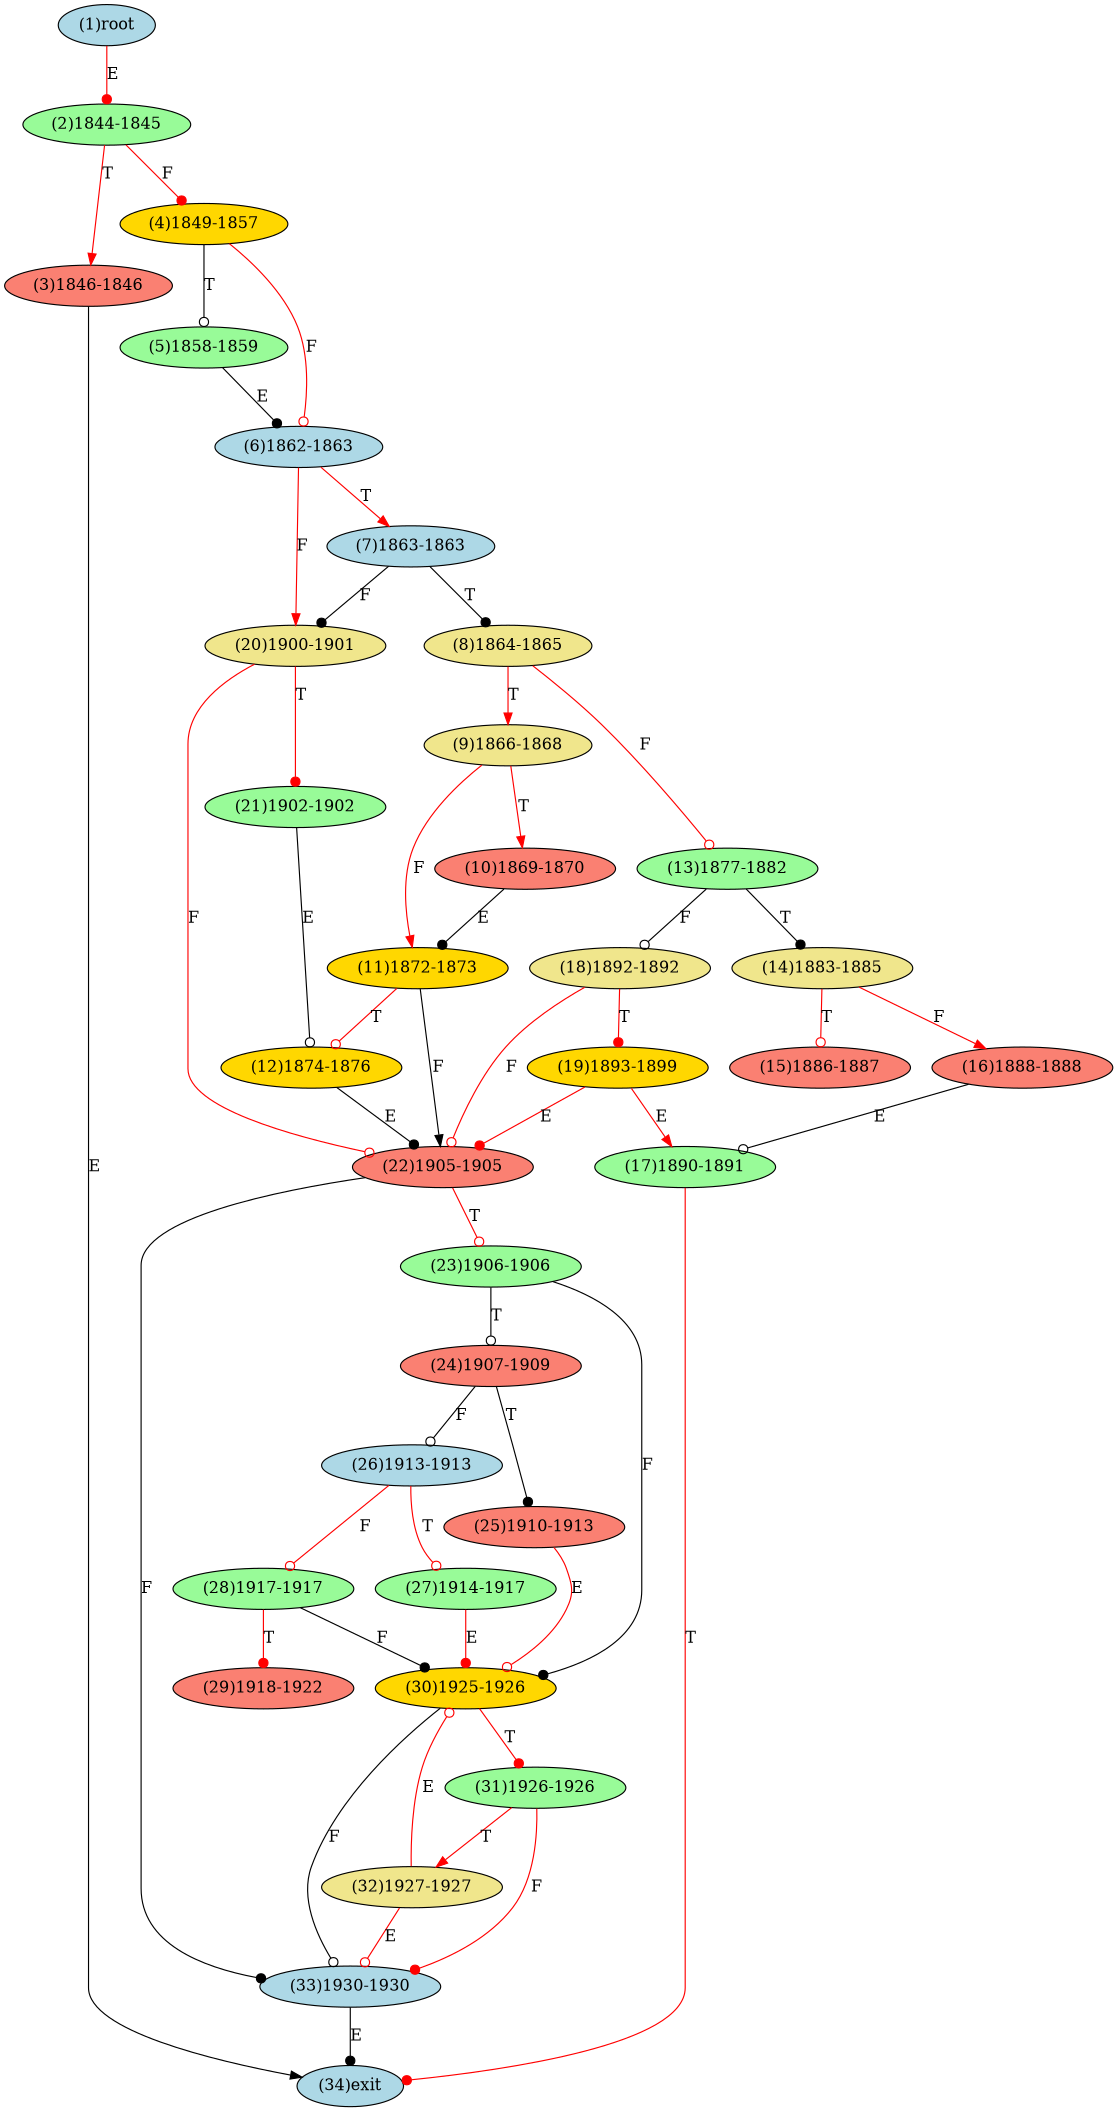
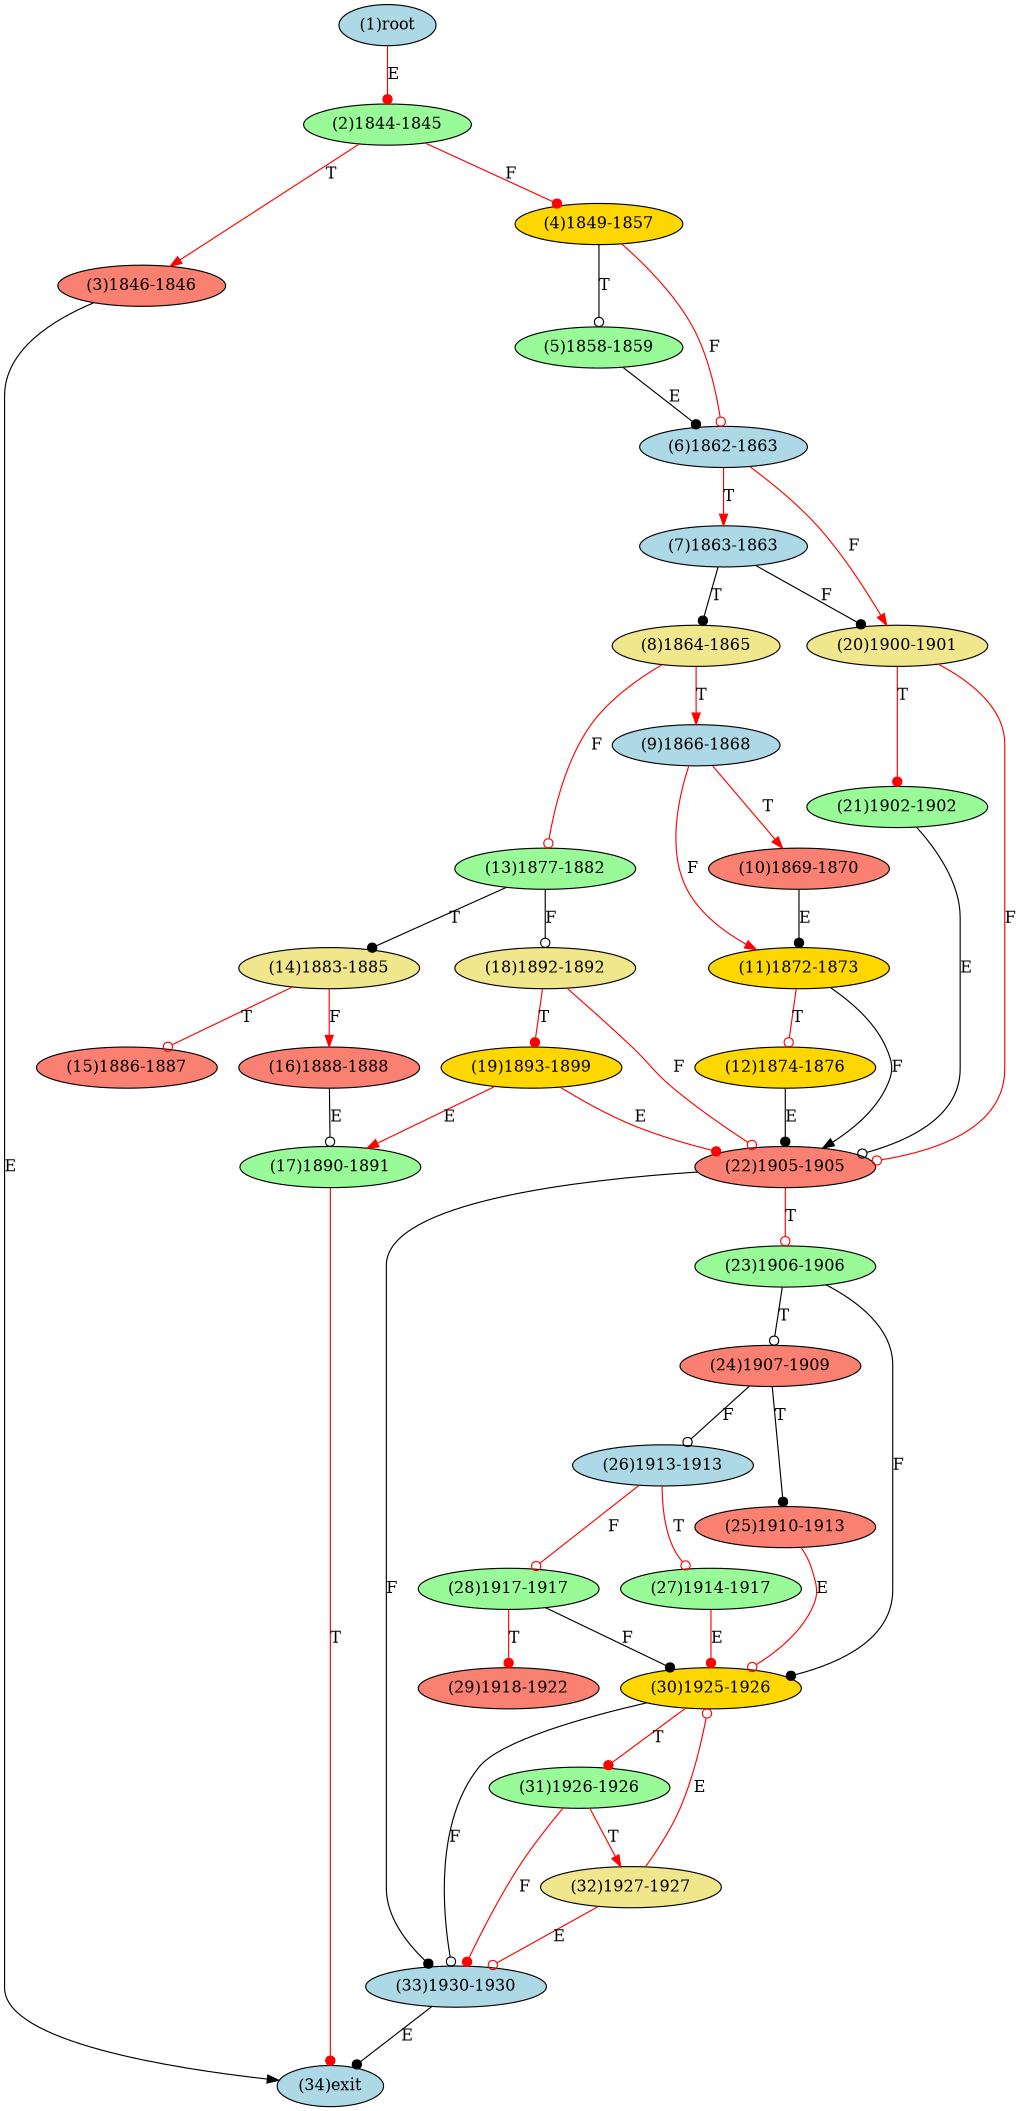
(508, 745) -> (696, 745)
(303, 933) -> (960, 1009)
